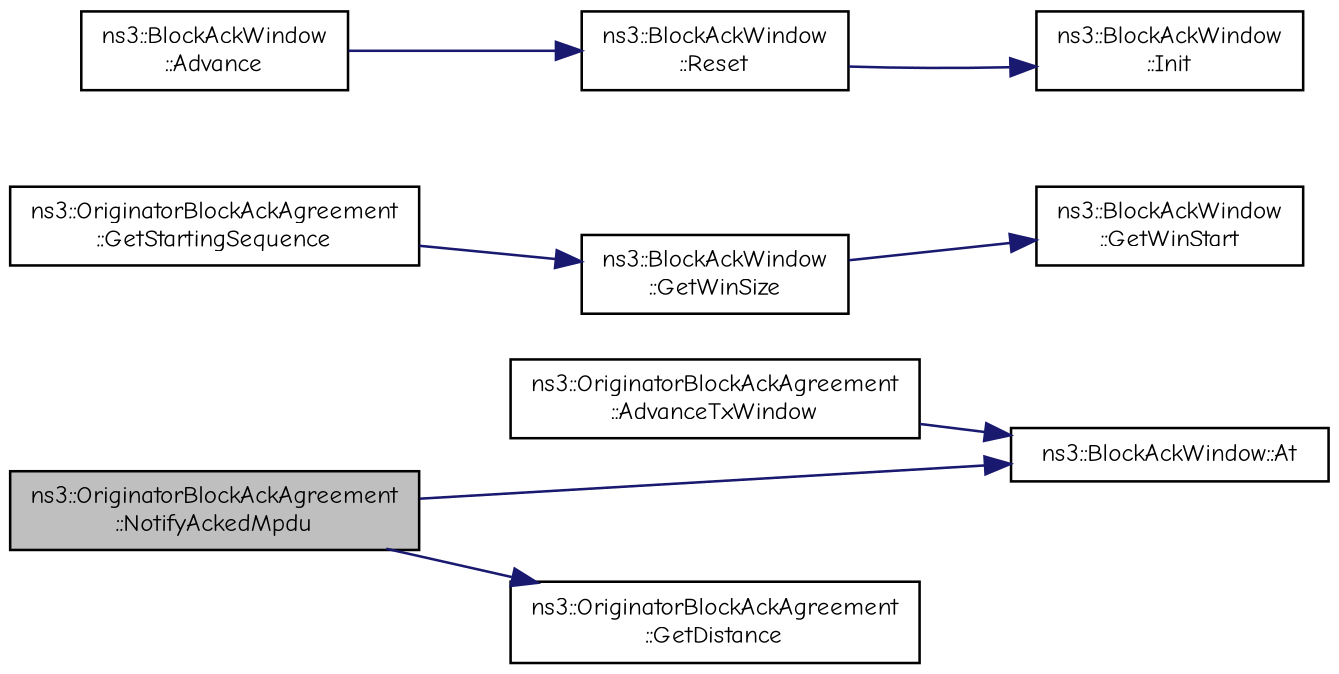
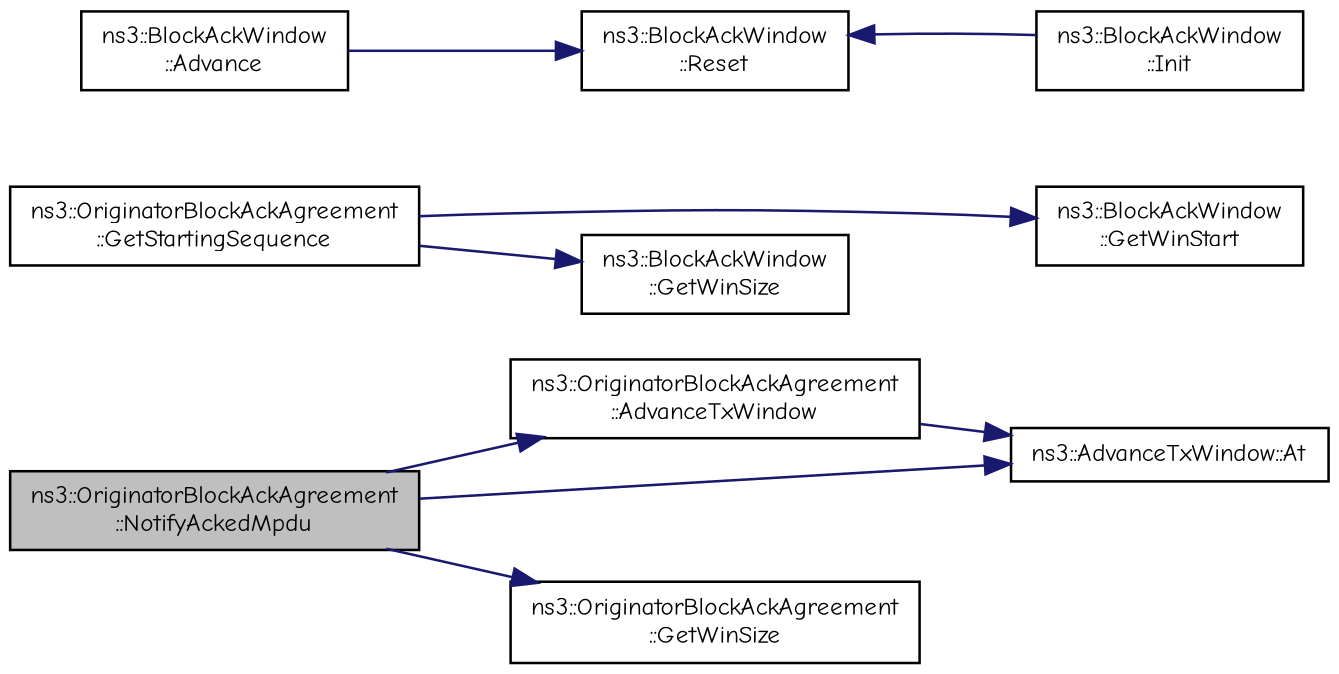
(929, 68) -> (955, 34)
(930, 252) -> (715, 210)
(1170, 455) -> (1170, 455)
none -> (452, 458)
(715, 622) -> (715, 622)
